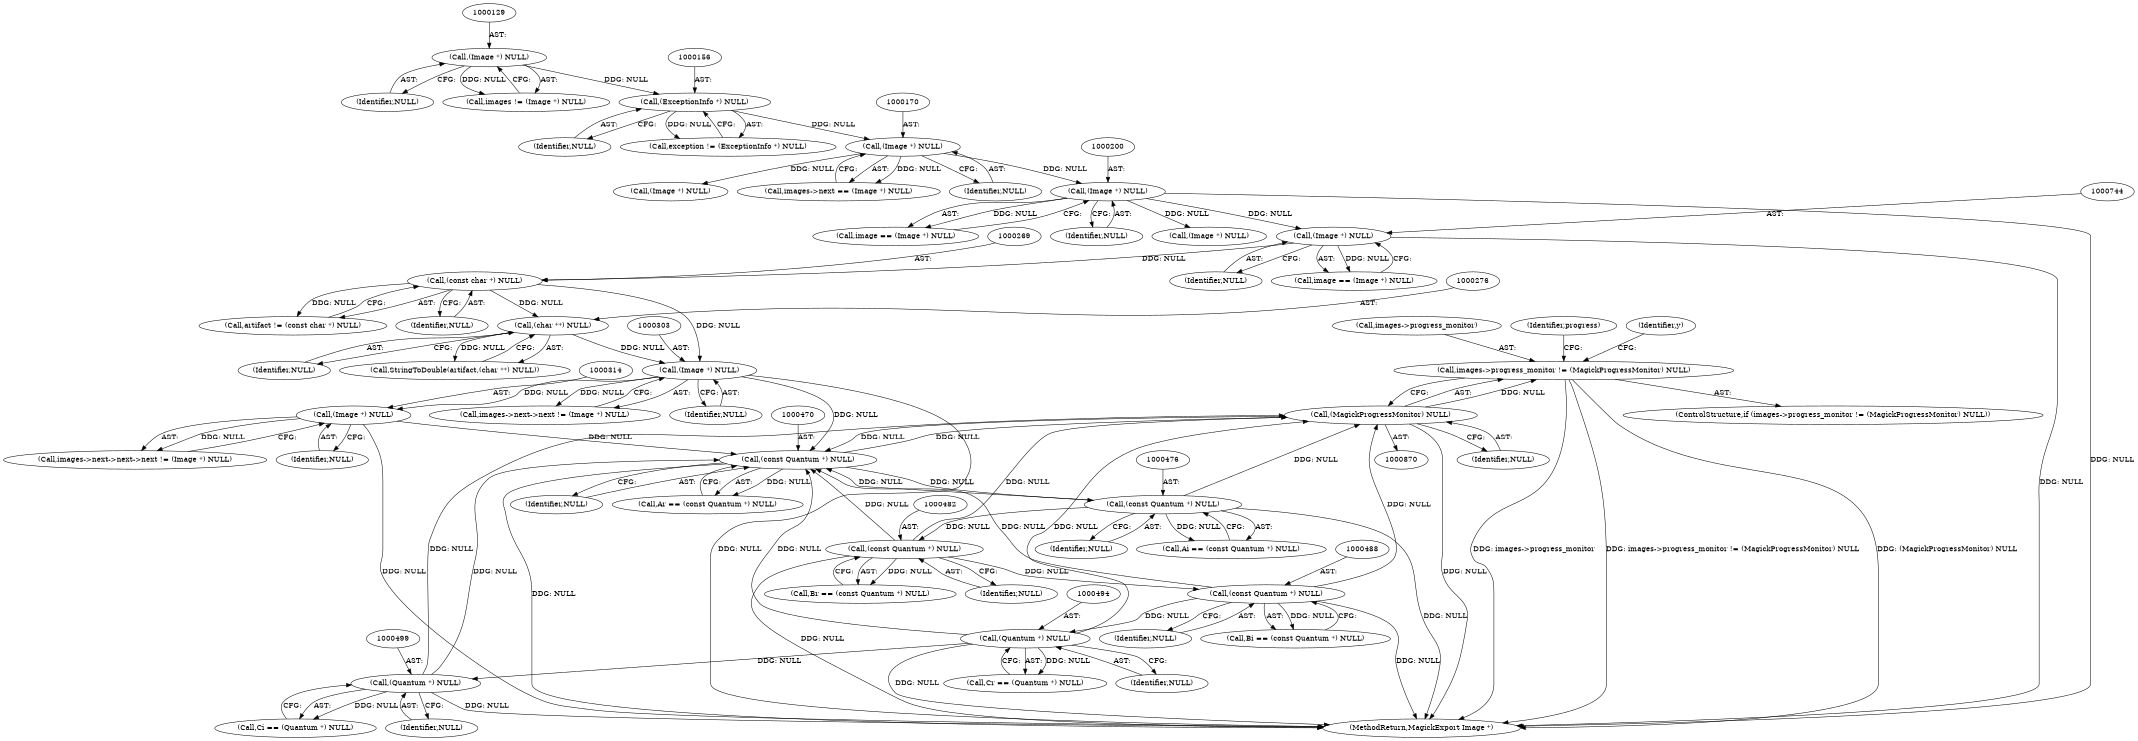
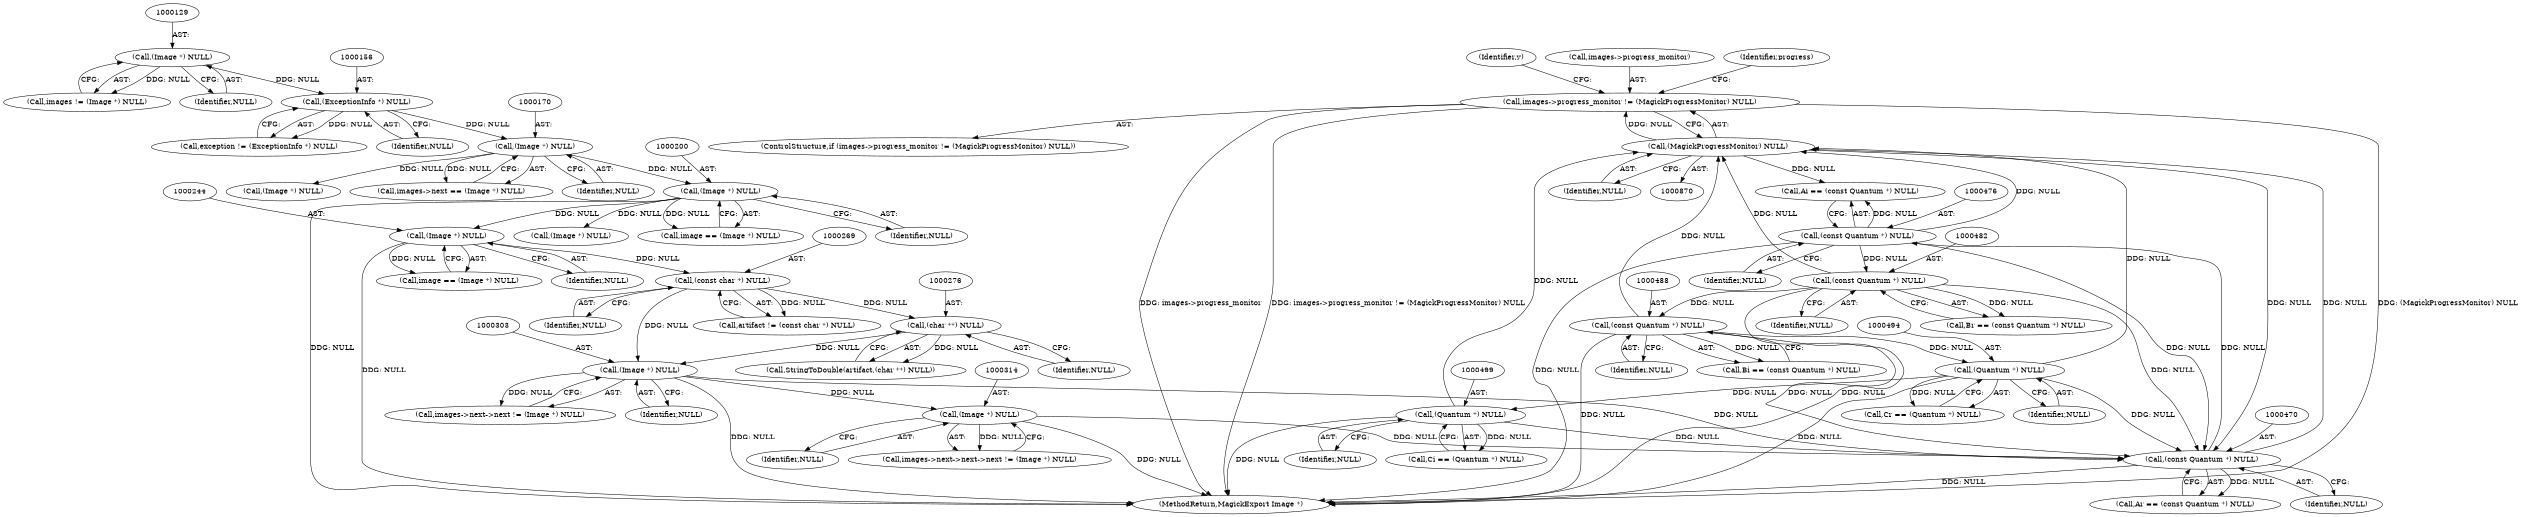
(2108, 192) -> (190, 192)
(1442, 569) -> (1782, 168)
